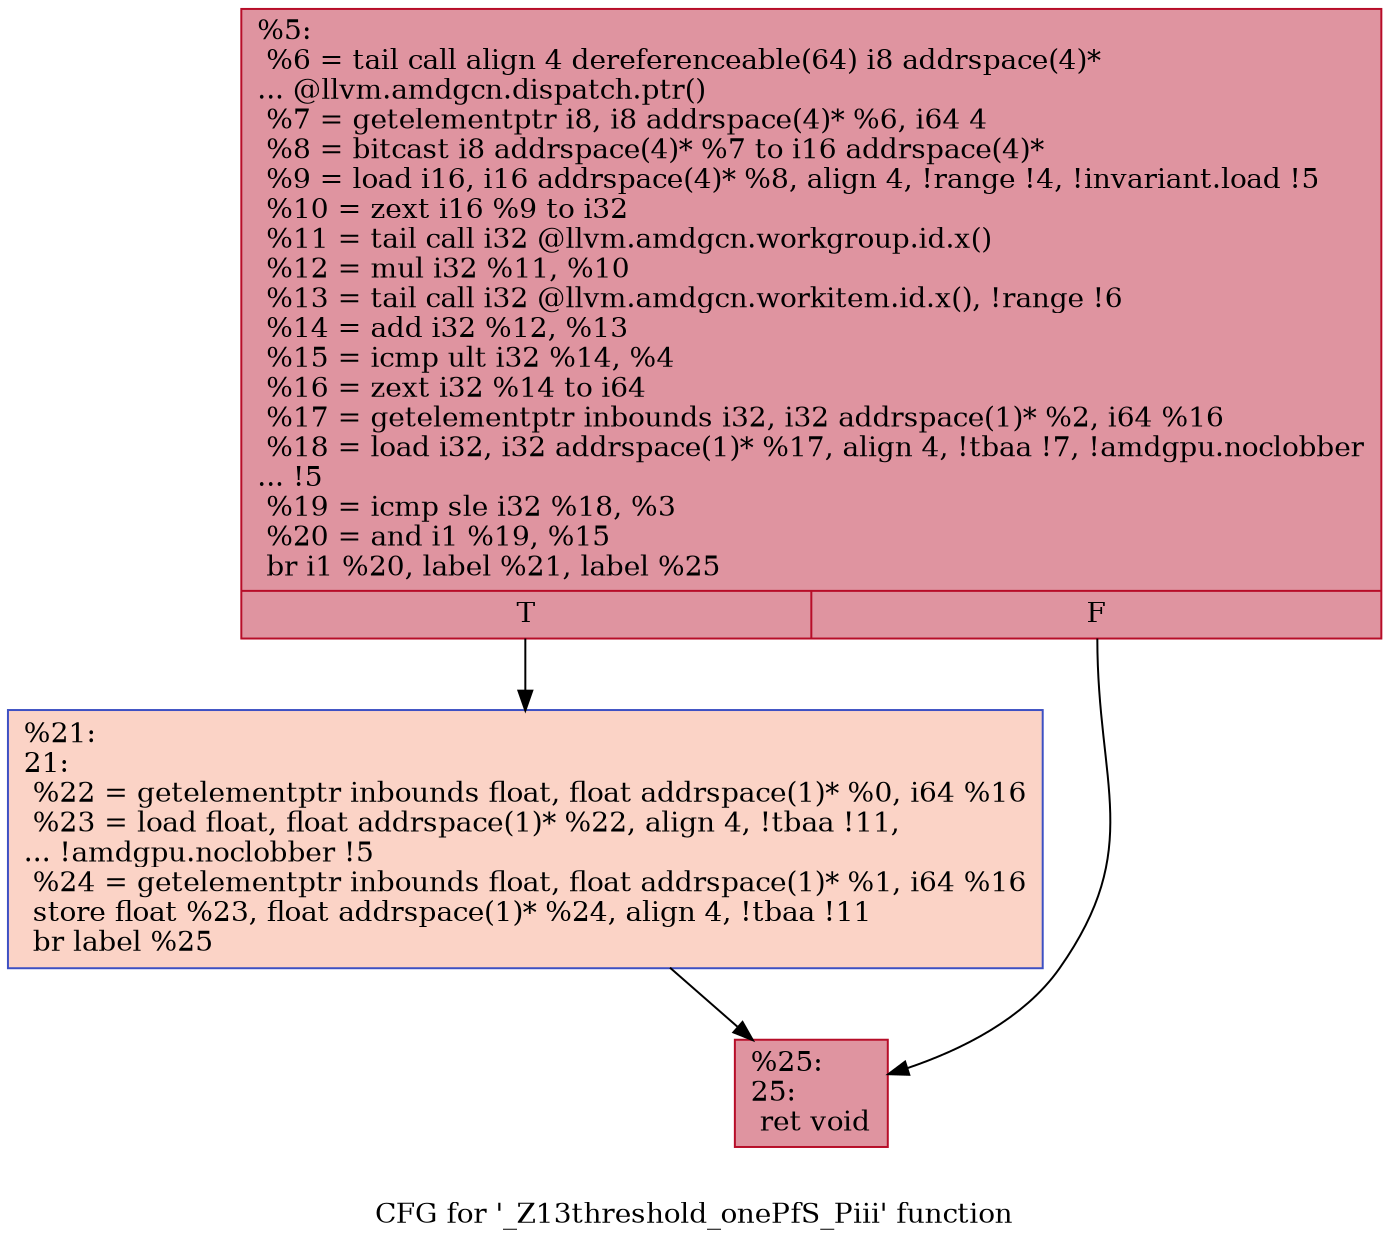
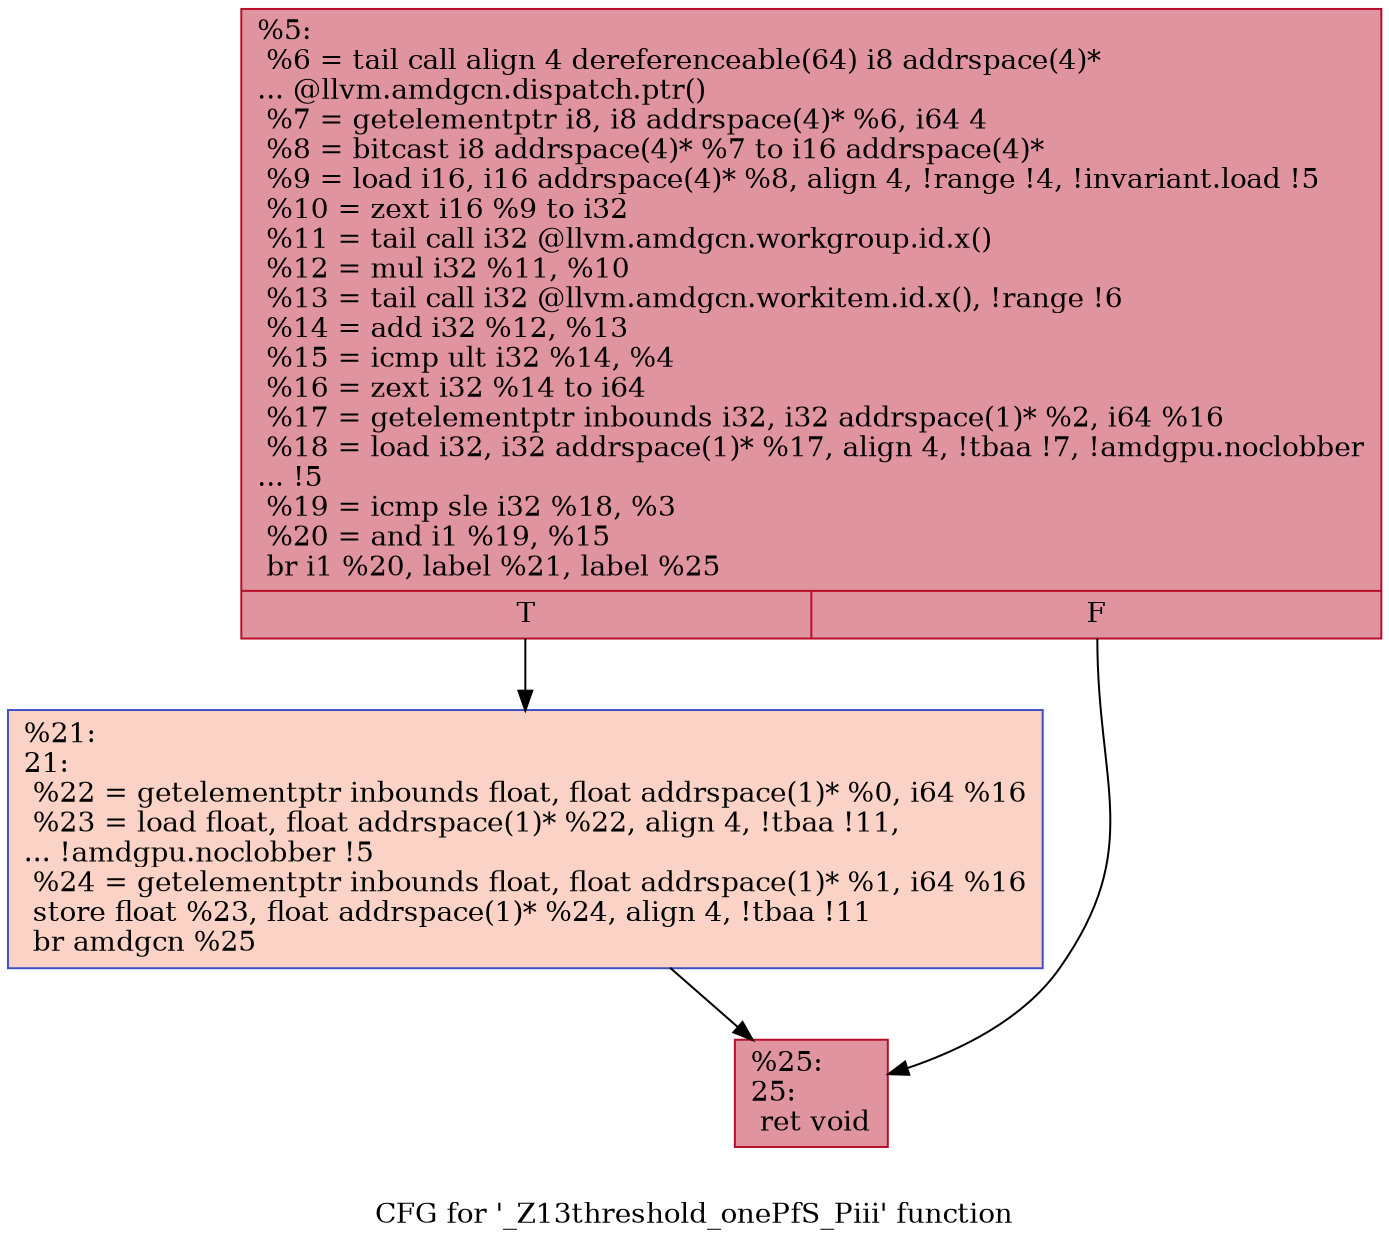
(119, 942) -> (141, 942)
